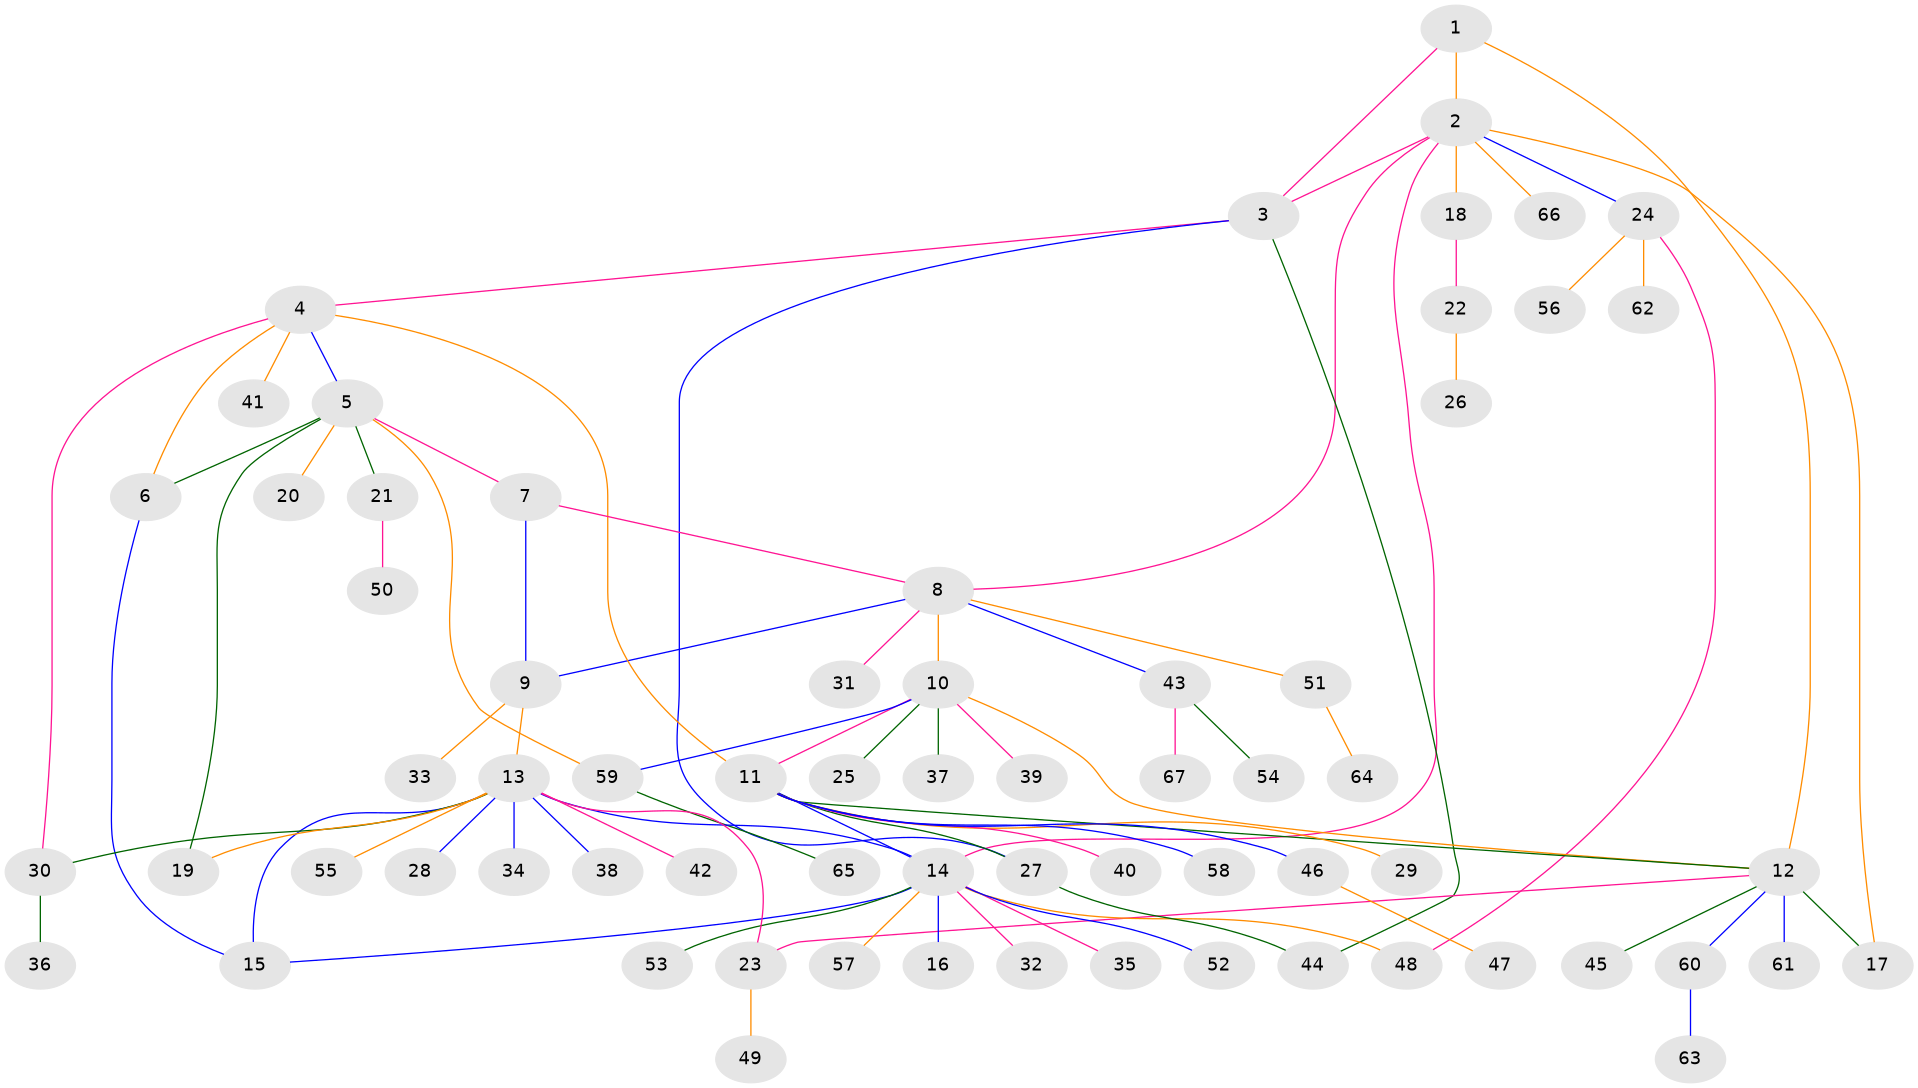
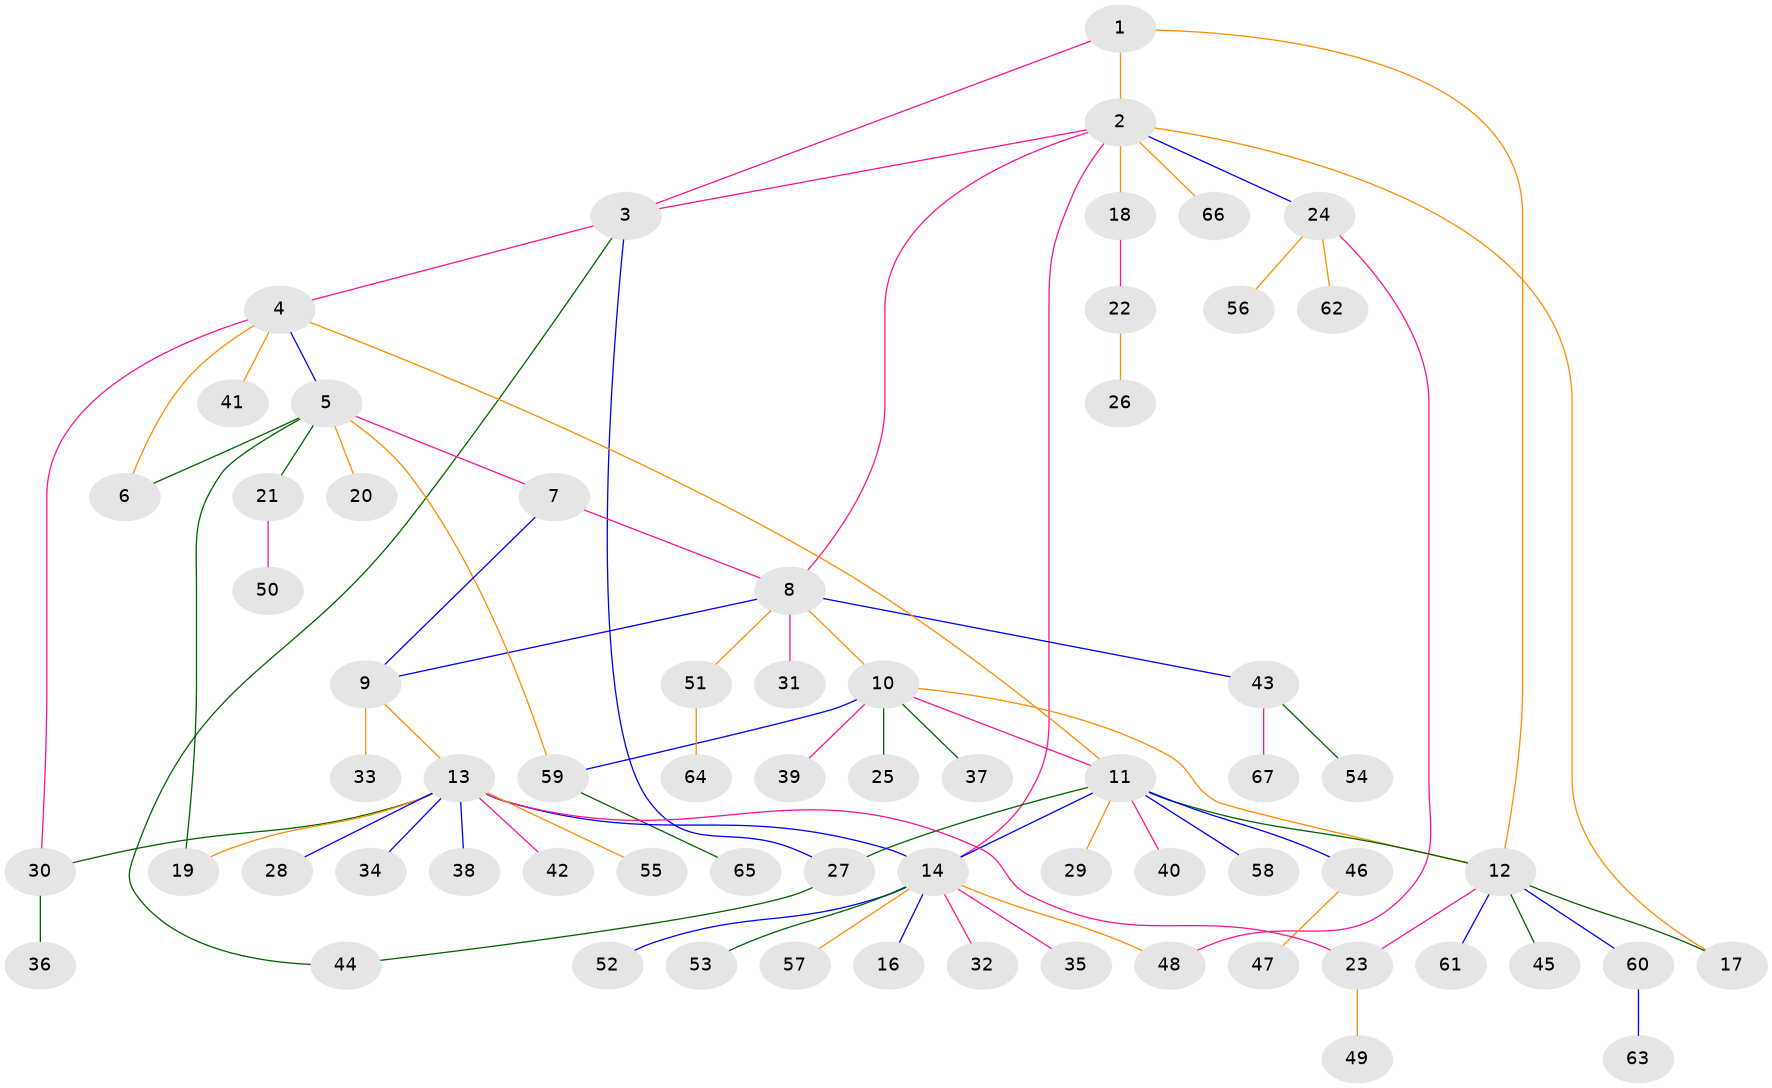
(255, 966) -> none
